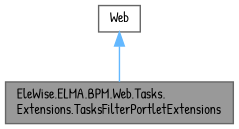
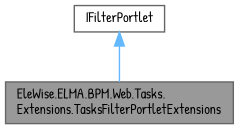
(119, 19) -> (119, 19)
